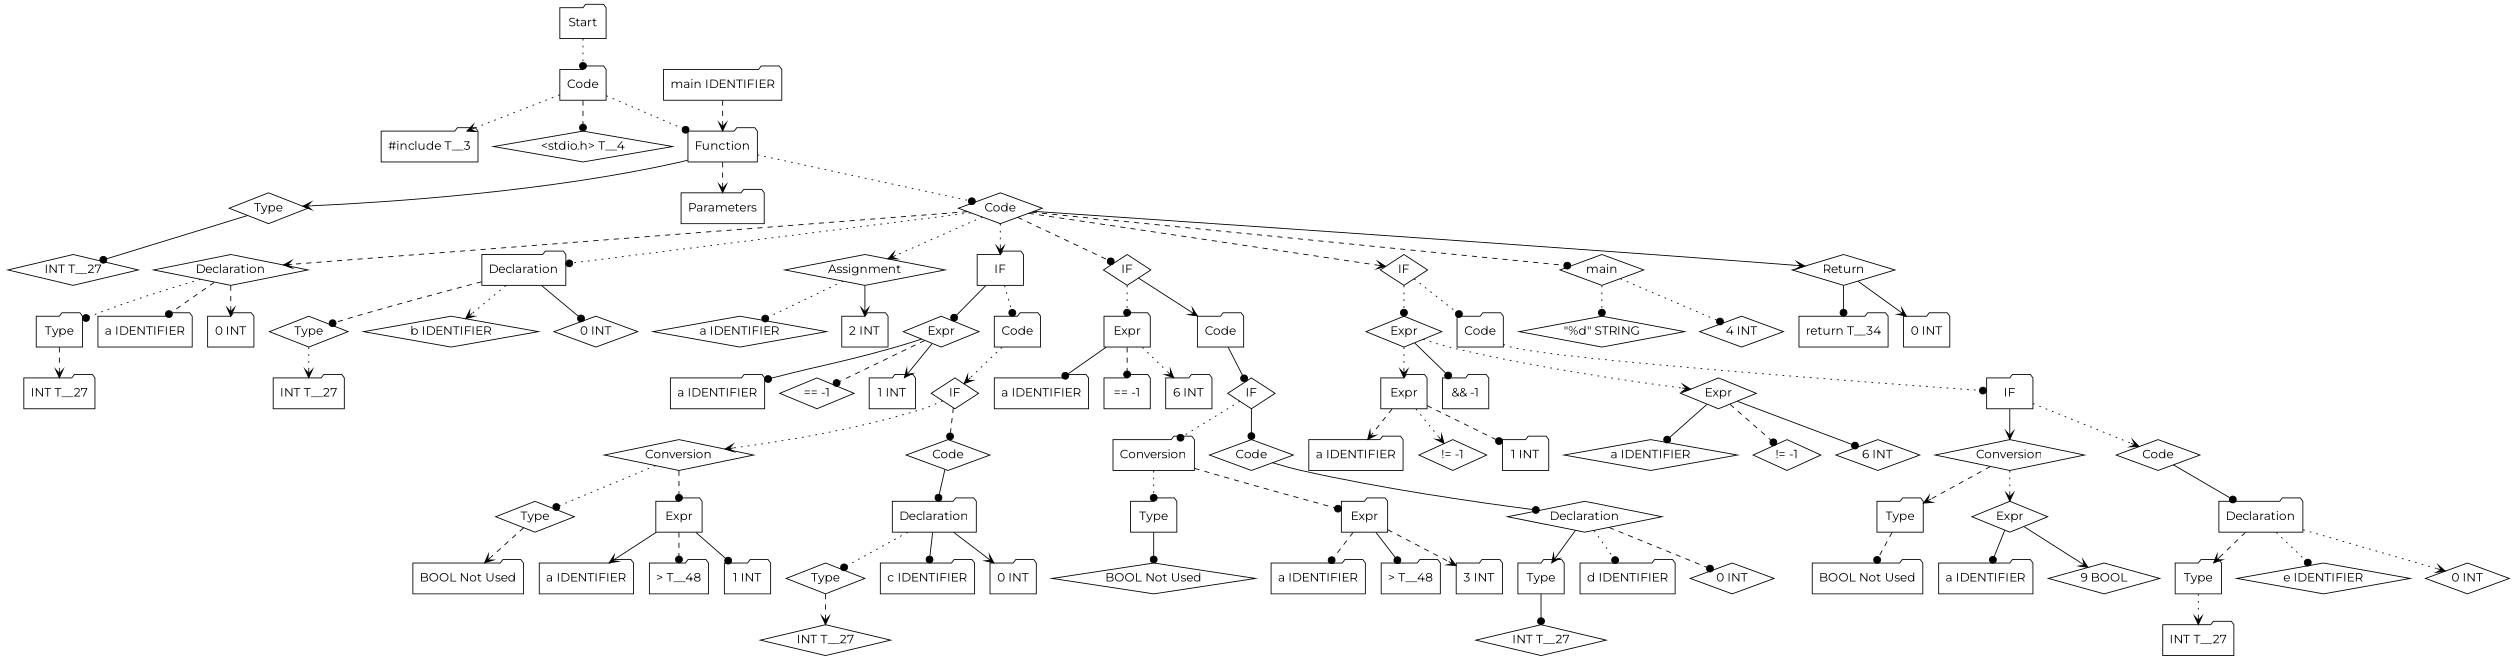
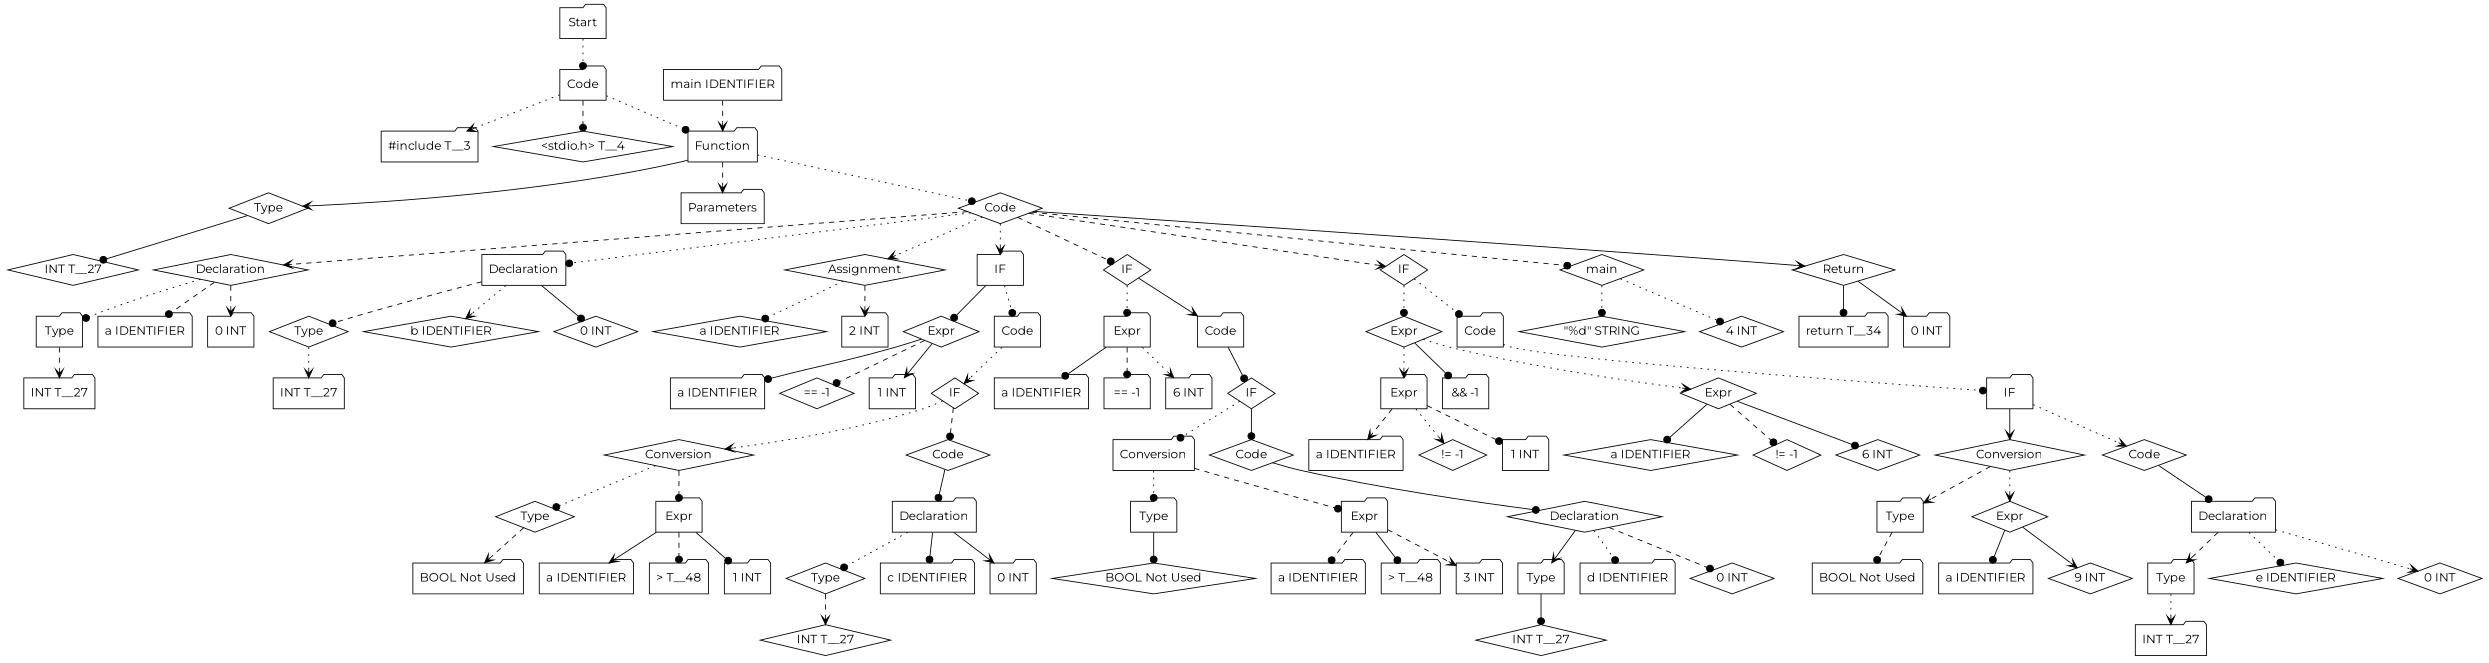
(865, 297) -> (865, 297)
(2104, 578) -> (2090, 578)
